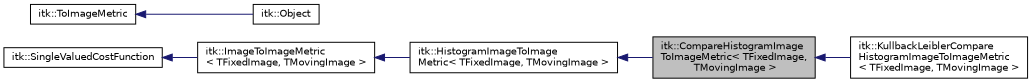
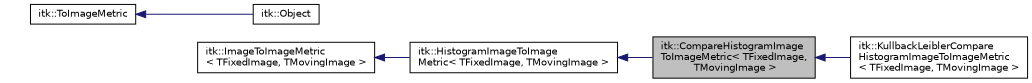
(83, 58) -> none
